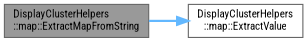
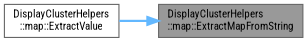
(163, 21) -> (133, 21)
